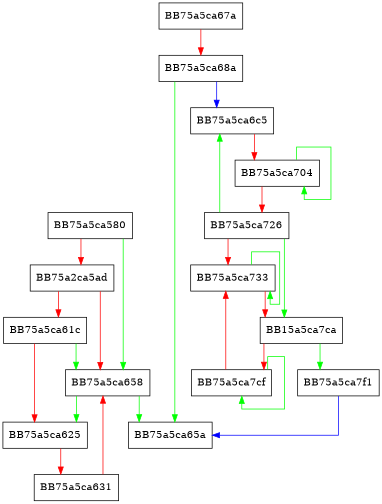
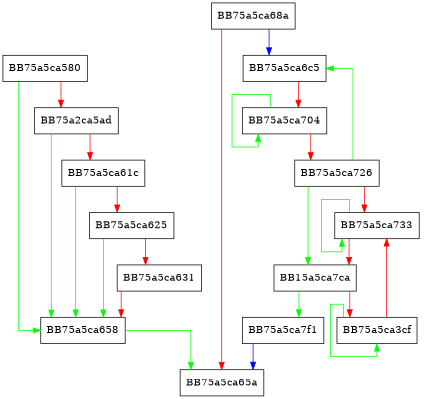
(201, 16) -> none
(175, 248) -> (222, 196)
(100, 327) -> (51, 222)
(231, 383) -> (377, 330)
(76, 405) -> (103, 274)
